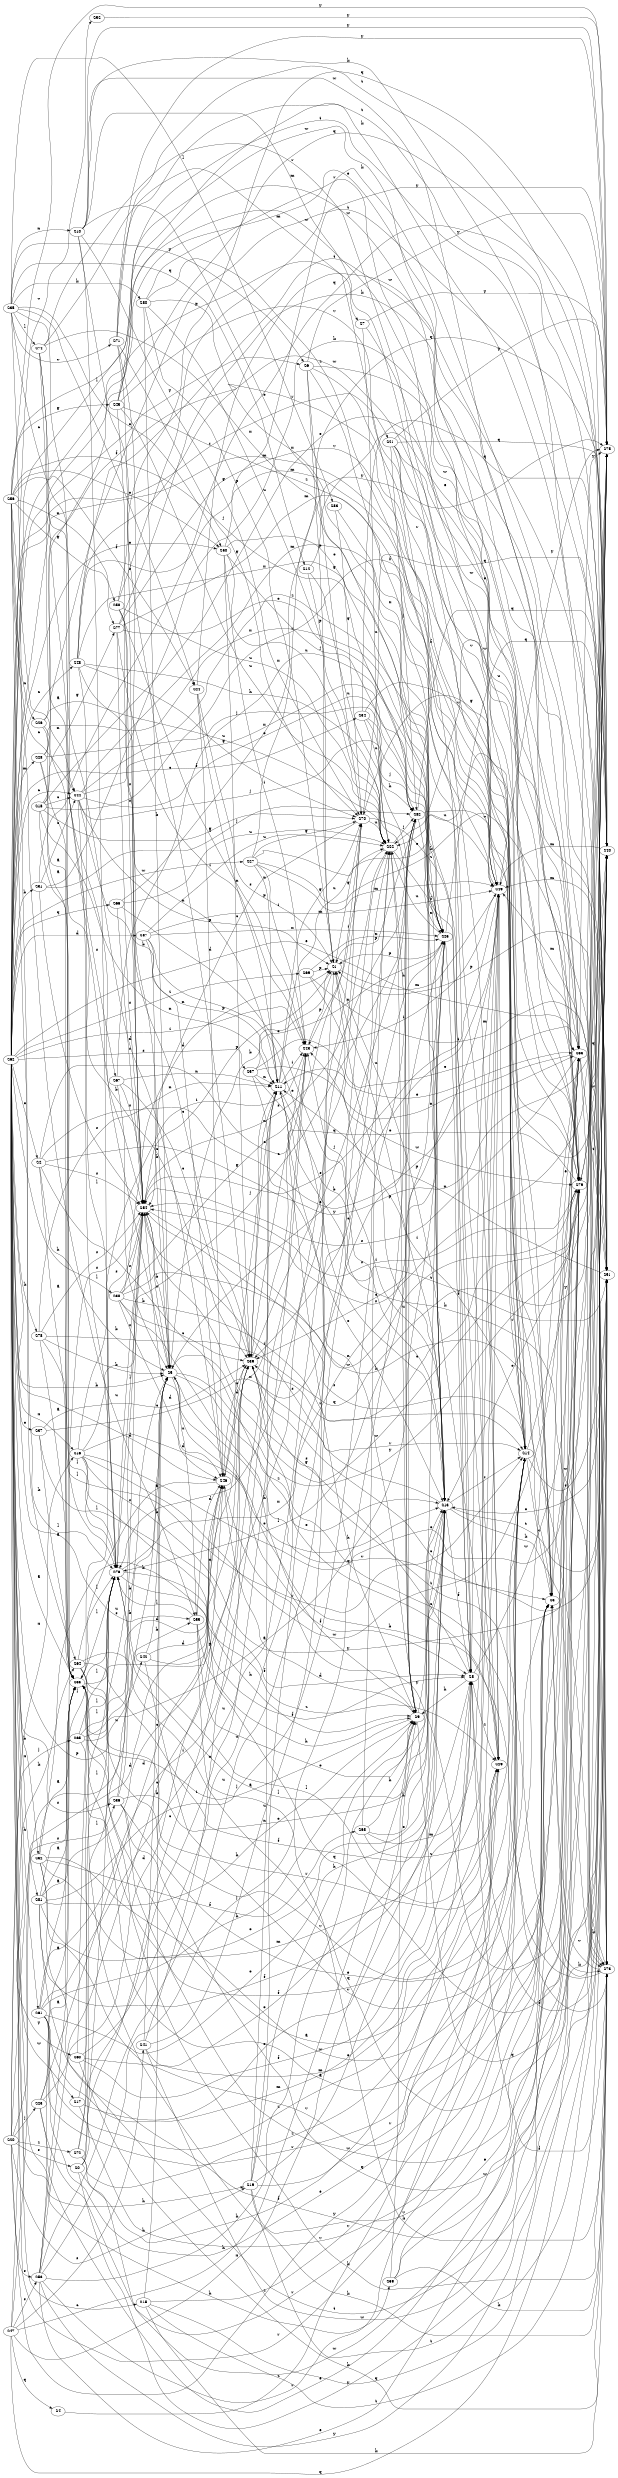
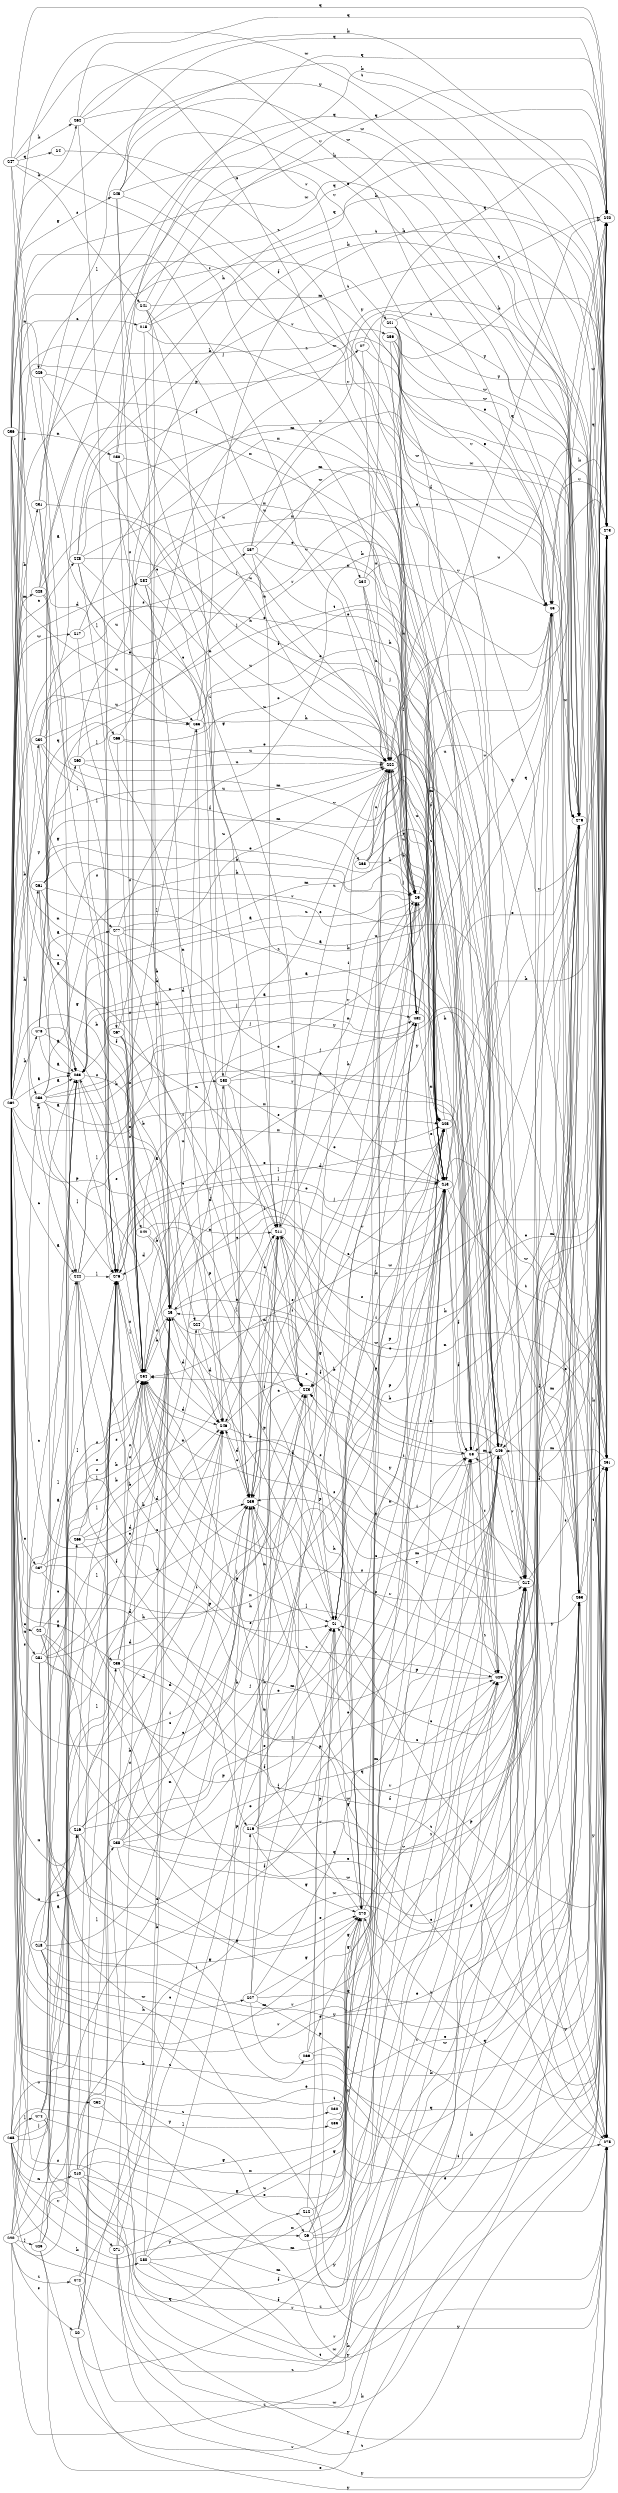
(143, 936) -> (143, 581)
none -> (334, 2110)
